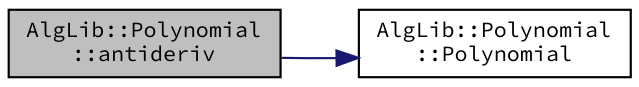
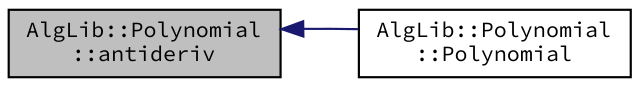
(309, 58) -> (331, 29)
